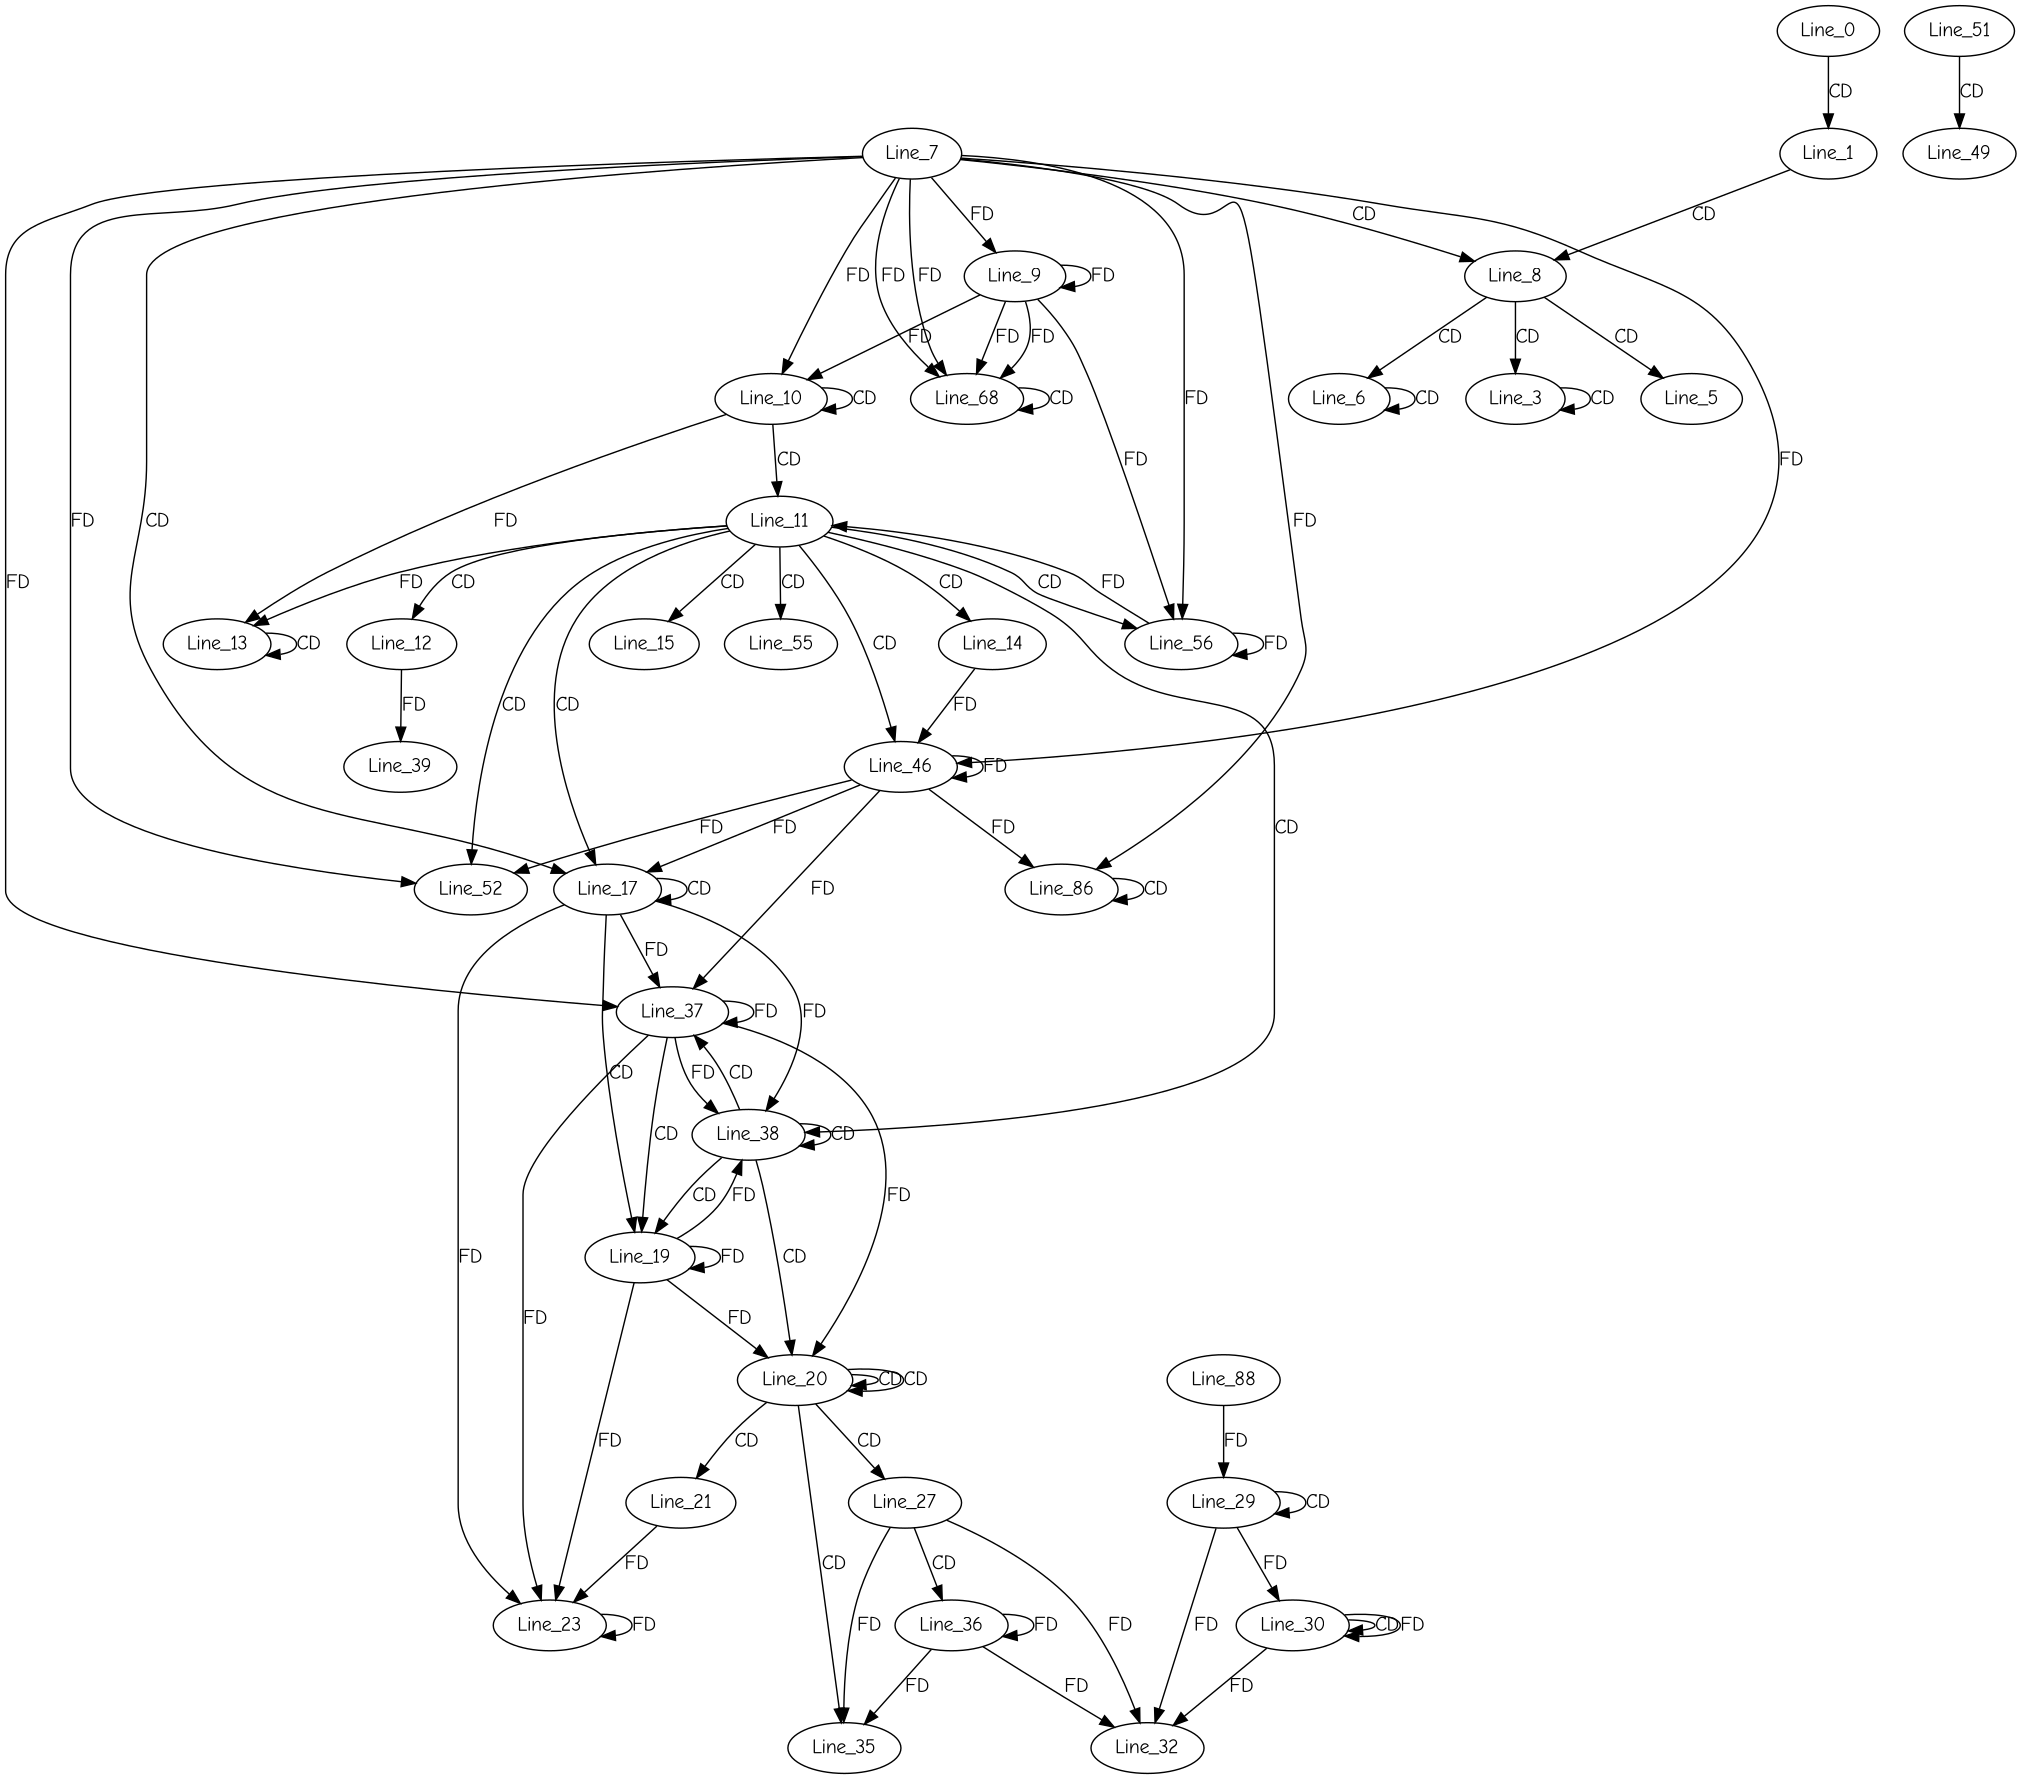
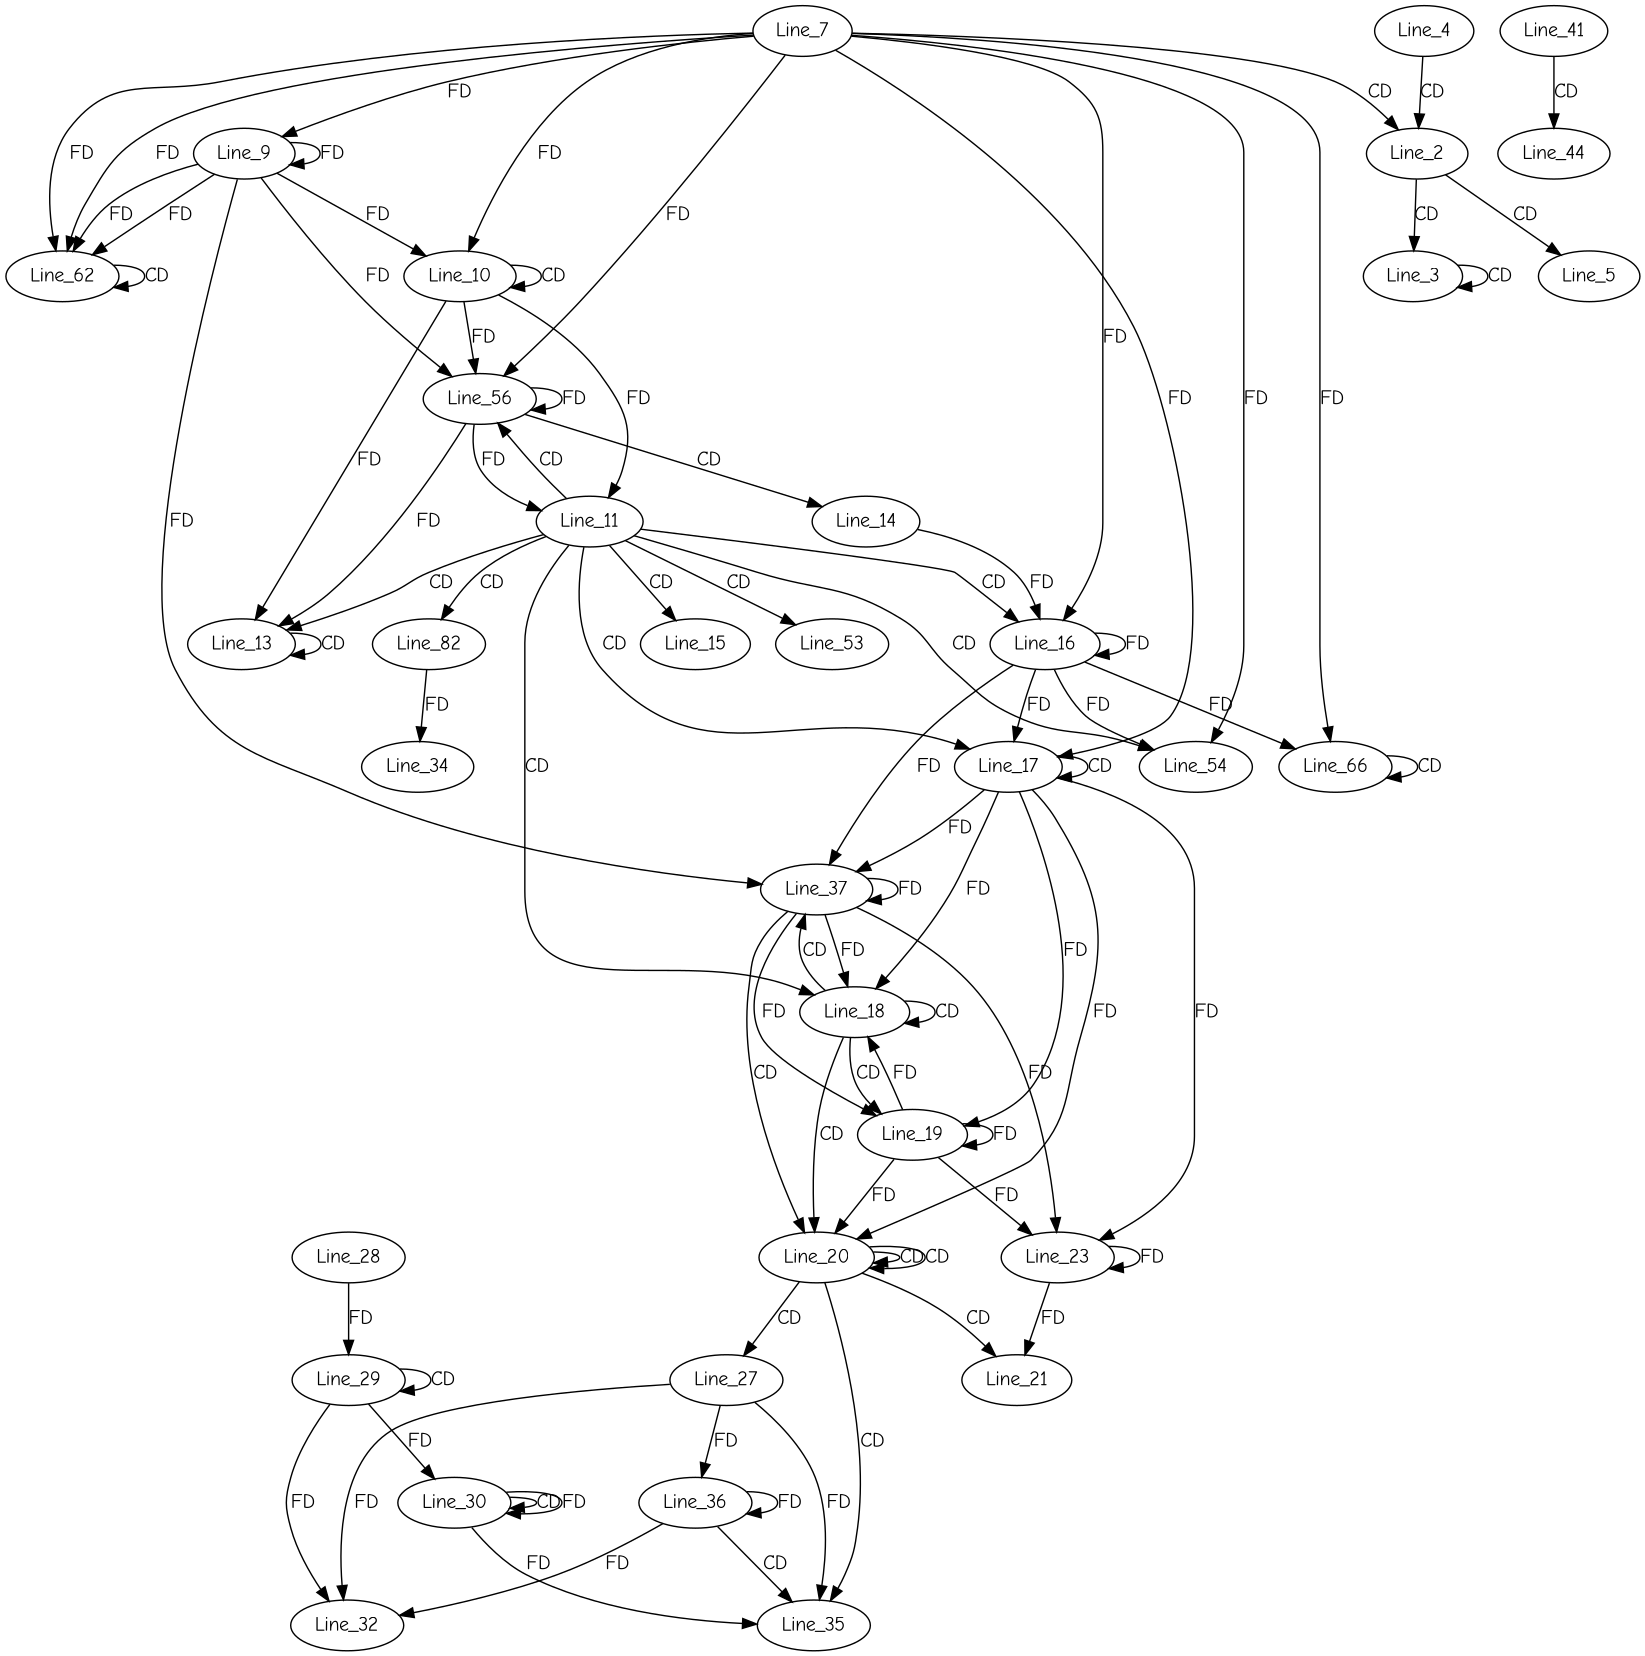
(1828, 31) -> none
(1960, 31) -> (1554, 31)
(1828, 154) -> (1424, 31)
(1960, 154) -> (1554, 154)
(1515, 276) -> (1417, 154)
none -> (469, 331)
(967, 399) -> (62, 276)
(1339, 399) -> none
(6, 444) -> (212, 723)
(789, 460) -> (639, 399)
(158, 522) -> (1180, 399)
none -> (389, 531)
(896, 566) -> (667, 458)
(412, 583) -> (442, 583)
(402, 644) -> (429, 644)
(781, 644) -> (832, 644)
(400, 767) -> (418, 767)
(901, 767) -> (1045, 644)
(471, 890) -> (1196, 767)
(1062, 890) -> (1335, 767)
none -> (1075, 1059)
(622, 1074) -> (1076, 951)
(667, 1135) -> (774, 1012)
(749, 1135) -> (855, 1012)
(899, 1196) -> (766, 1074)
(1224, 1380) -> (349, 1257)
(621, 1559) -> (1040, 1312)
(945, 1564) -> (726, 1441)
(1226, 1682) -> (597, 1601)
(918, 1687) -> (776, 1564)
